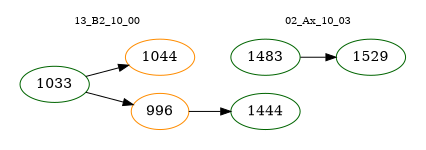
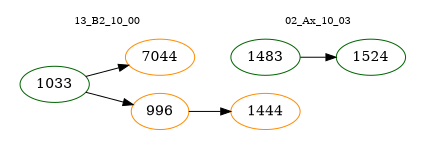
(160, 57) -> (160, 57)
(371, 57) -> (371, 57)
(265, 111) -> (265, 111)
